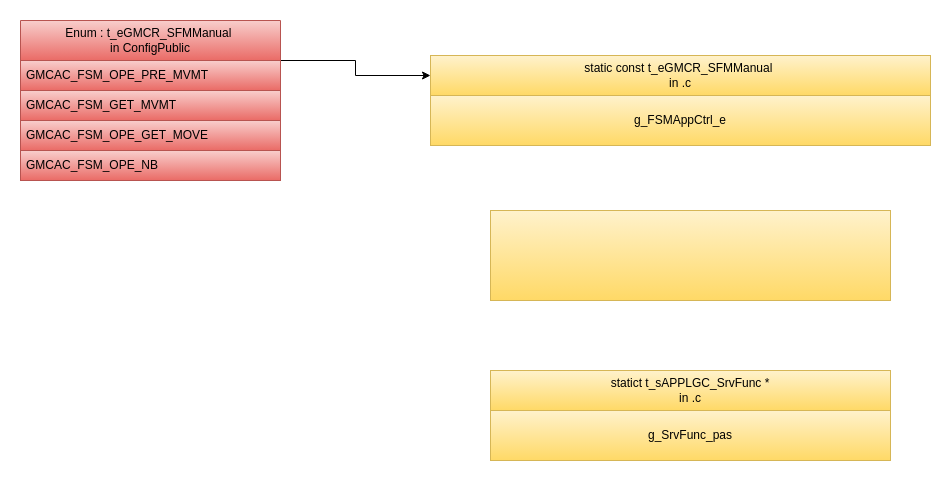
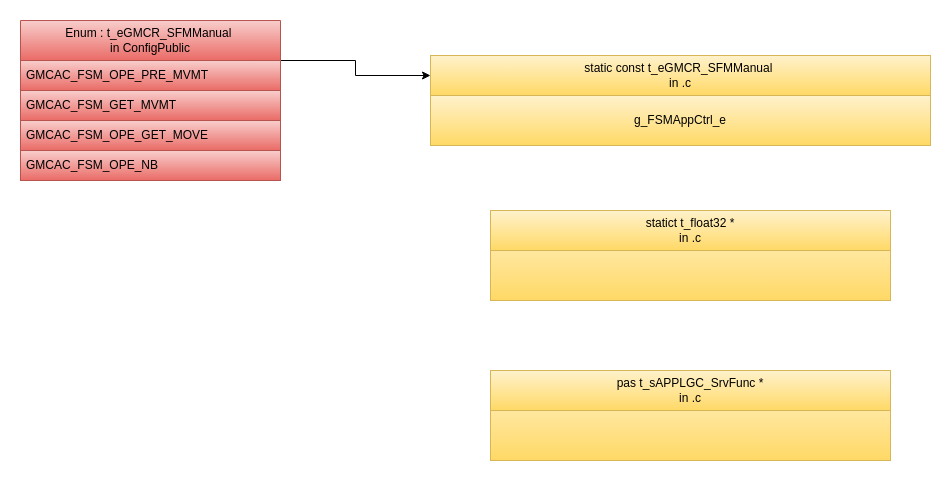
none -> (691, 231)
(691, 391) -> (691, 391)
(691, 436) -> none
